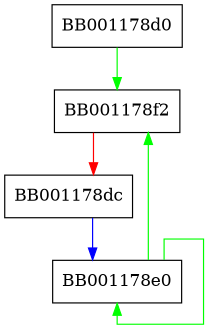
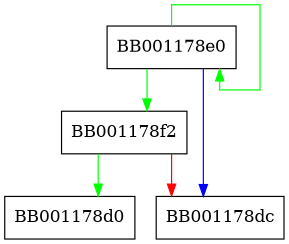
(117, 63) -> (98, 169)
(93, 233) -> (203, 127)
